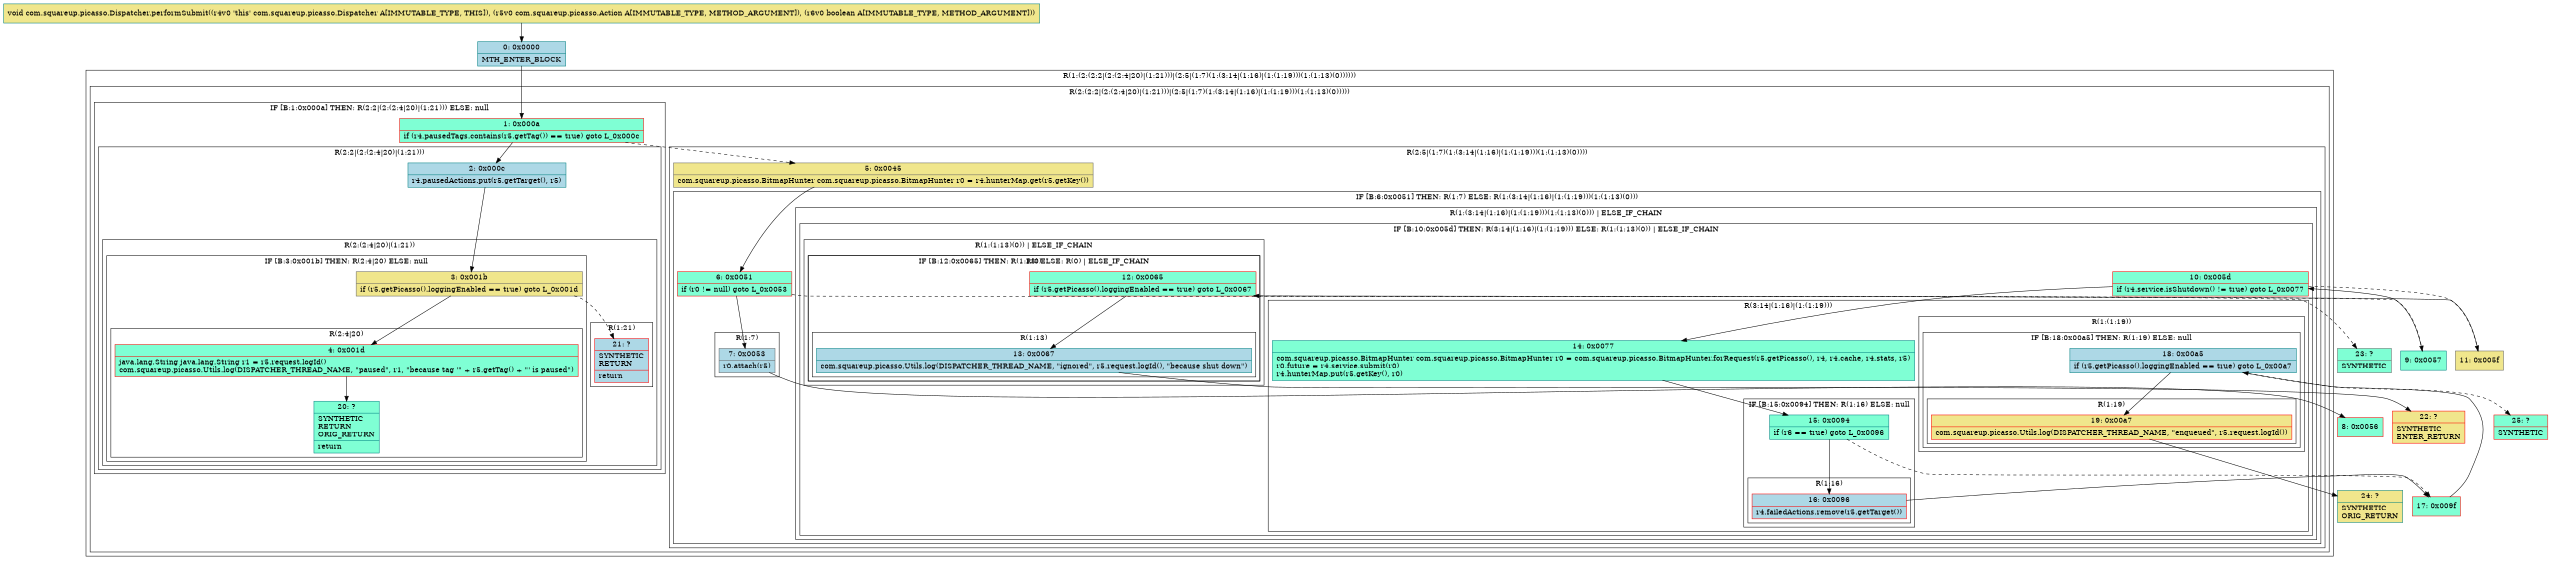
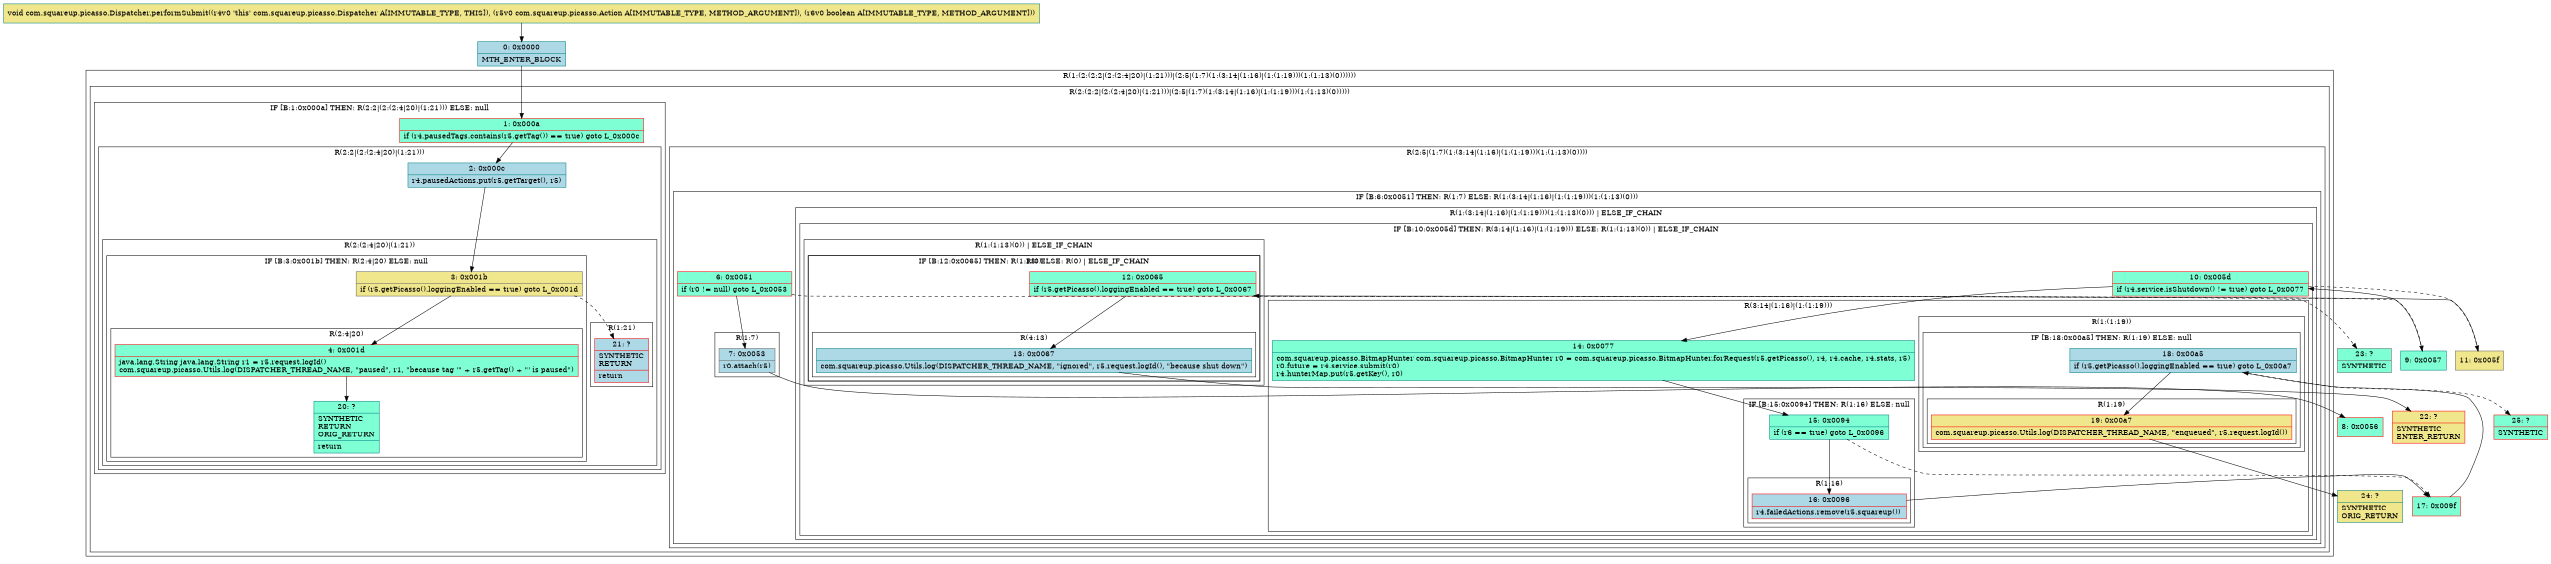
(883, 175) -> none
(1034, 338) -> (1034, 338)
(1829, 512) -> (1828, 512)
